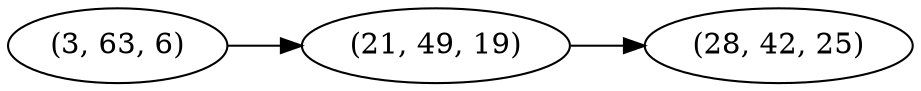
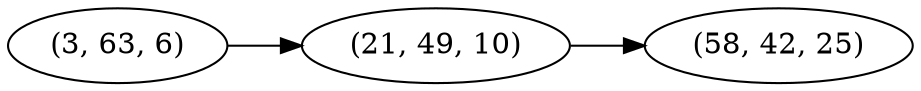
(436, 46) -> (436, 46)
(779, 46) -> (779, 46)
